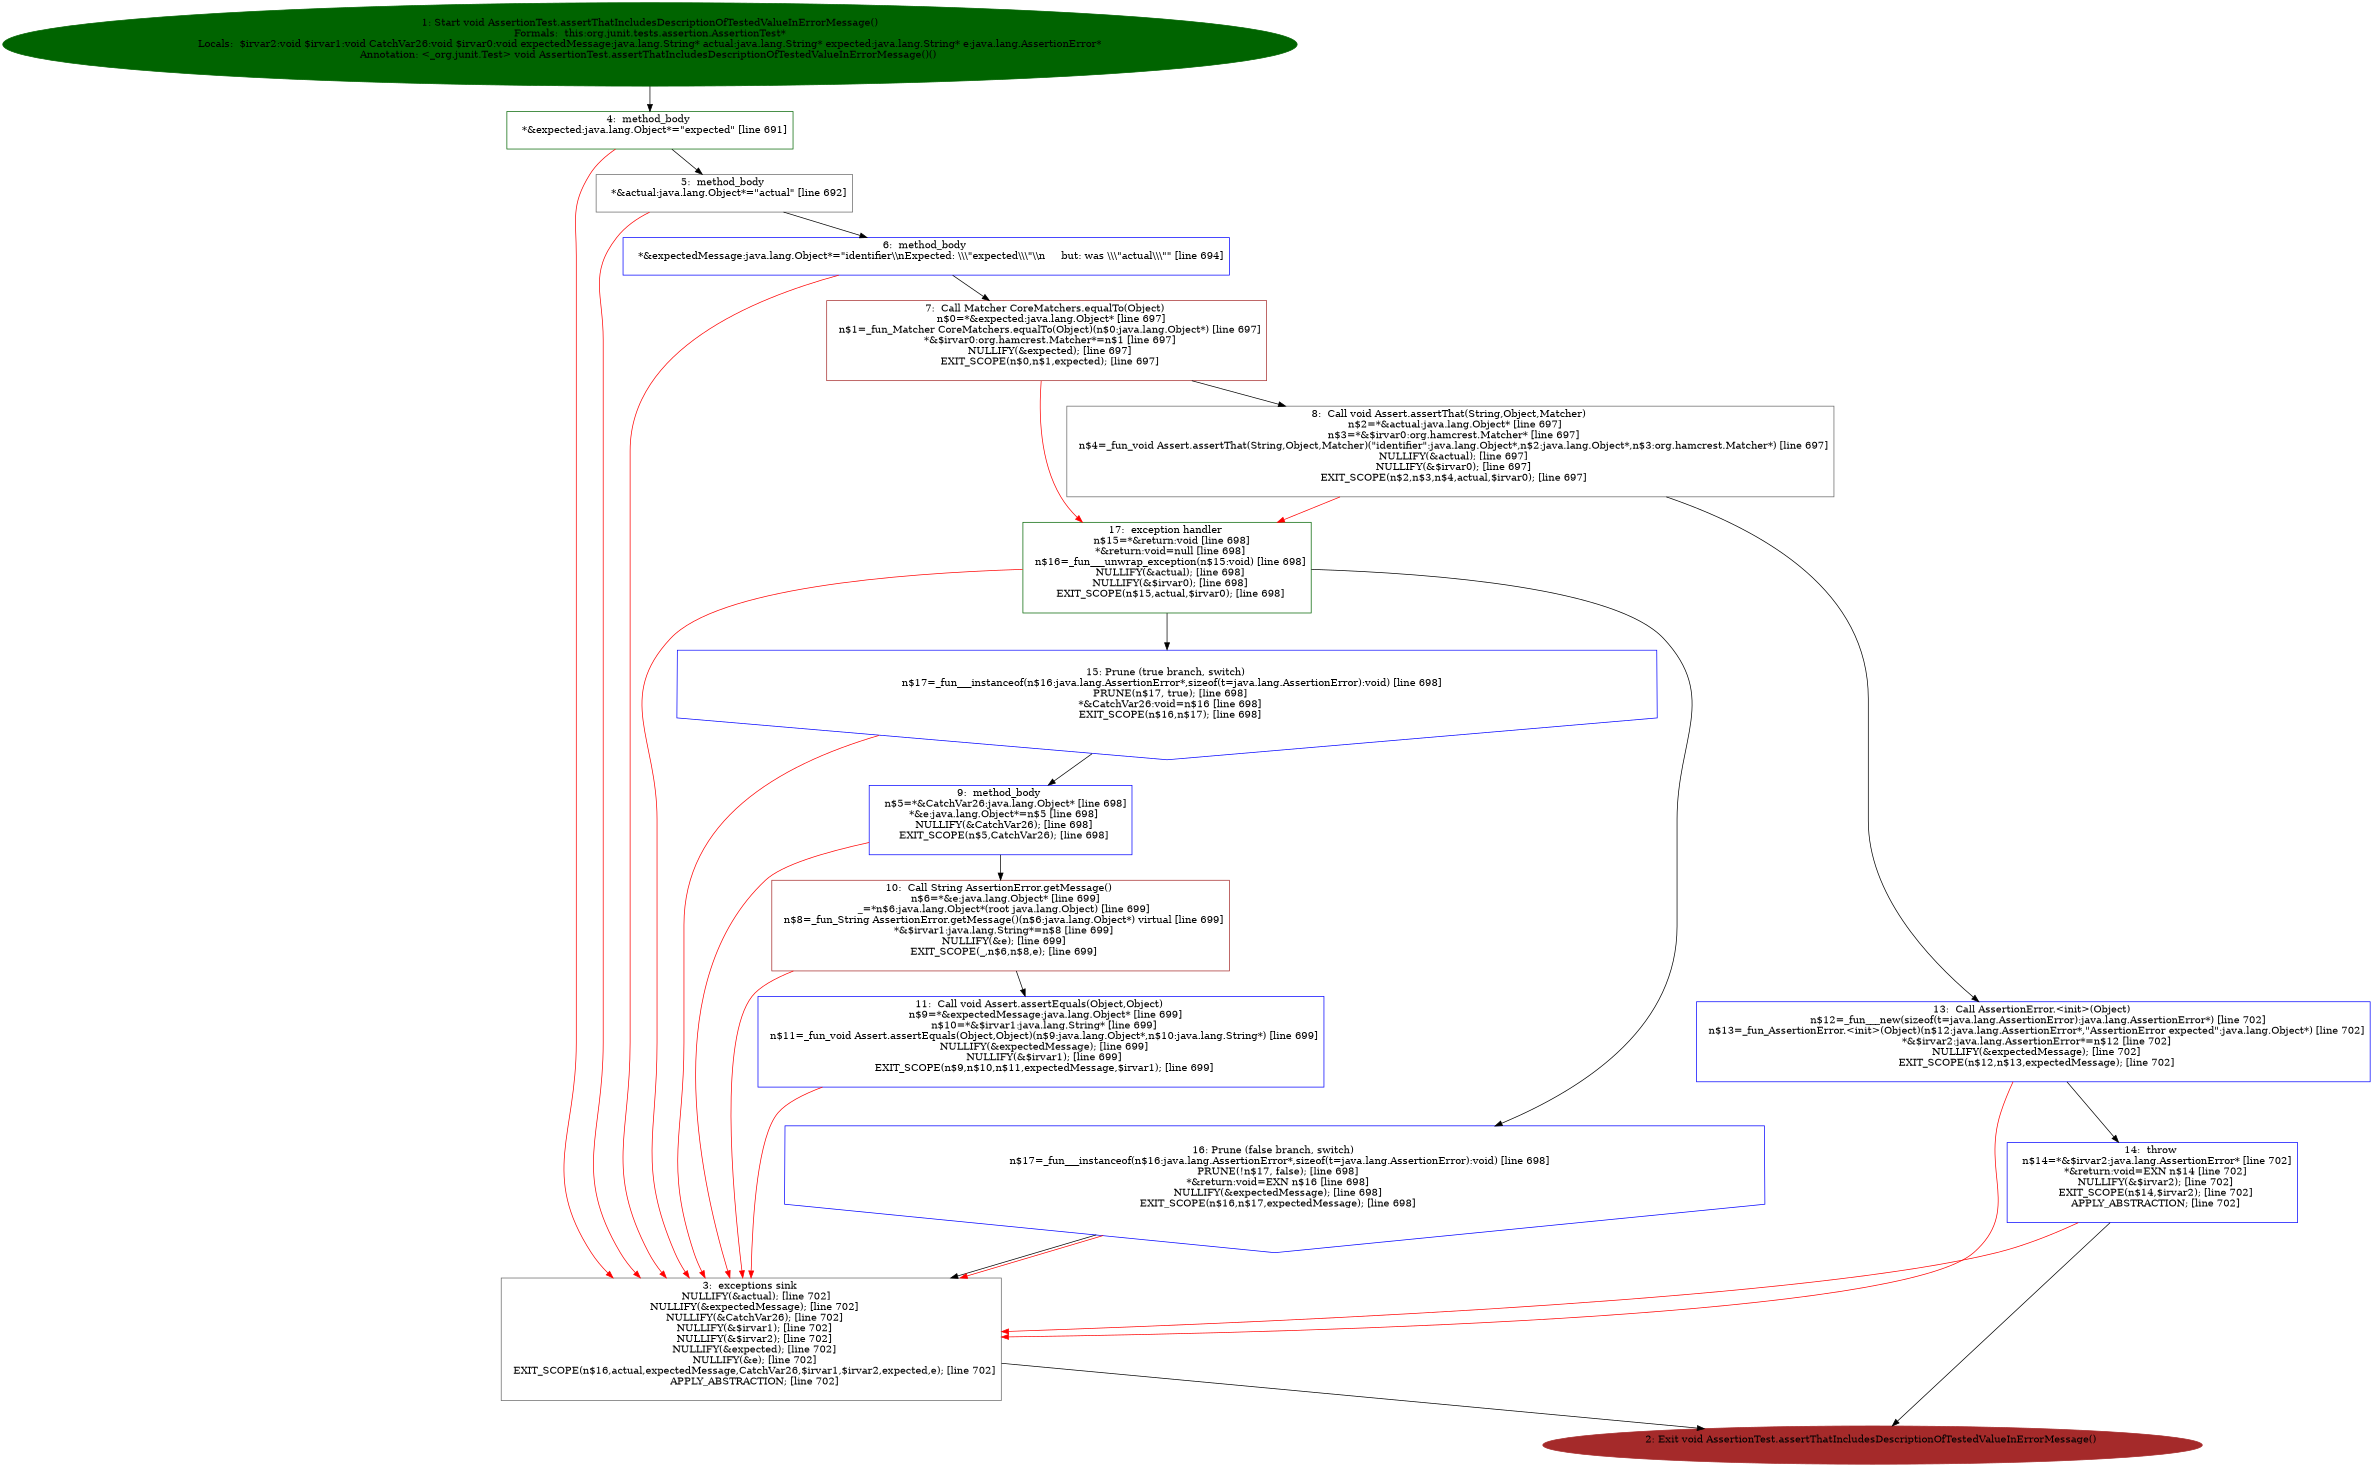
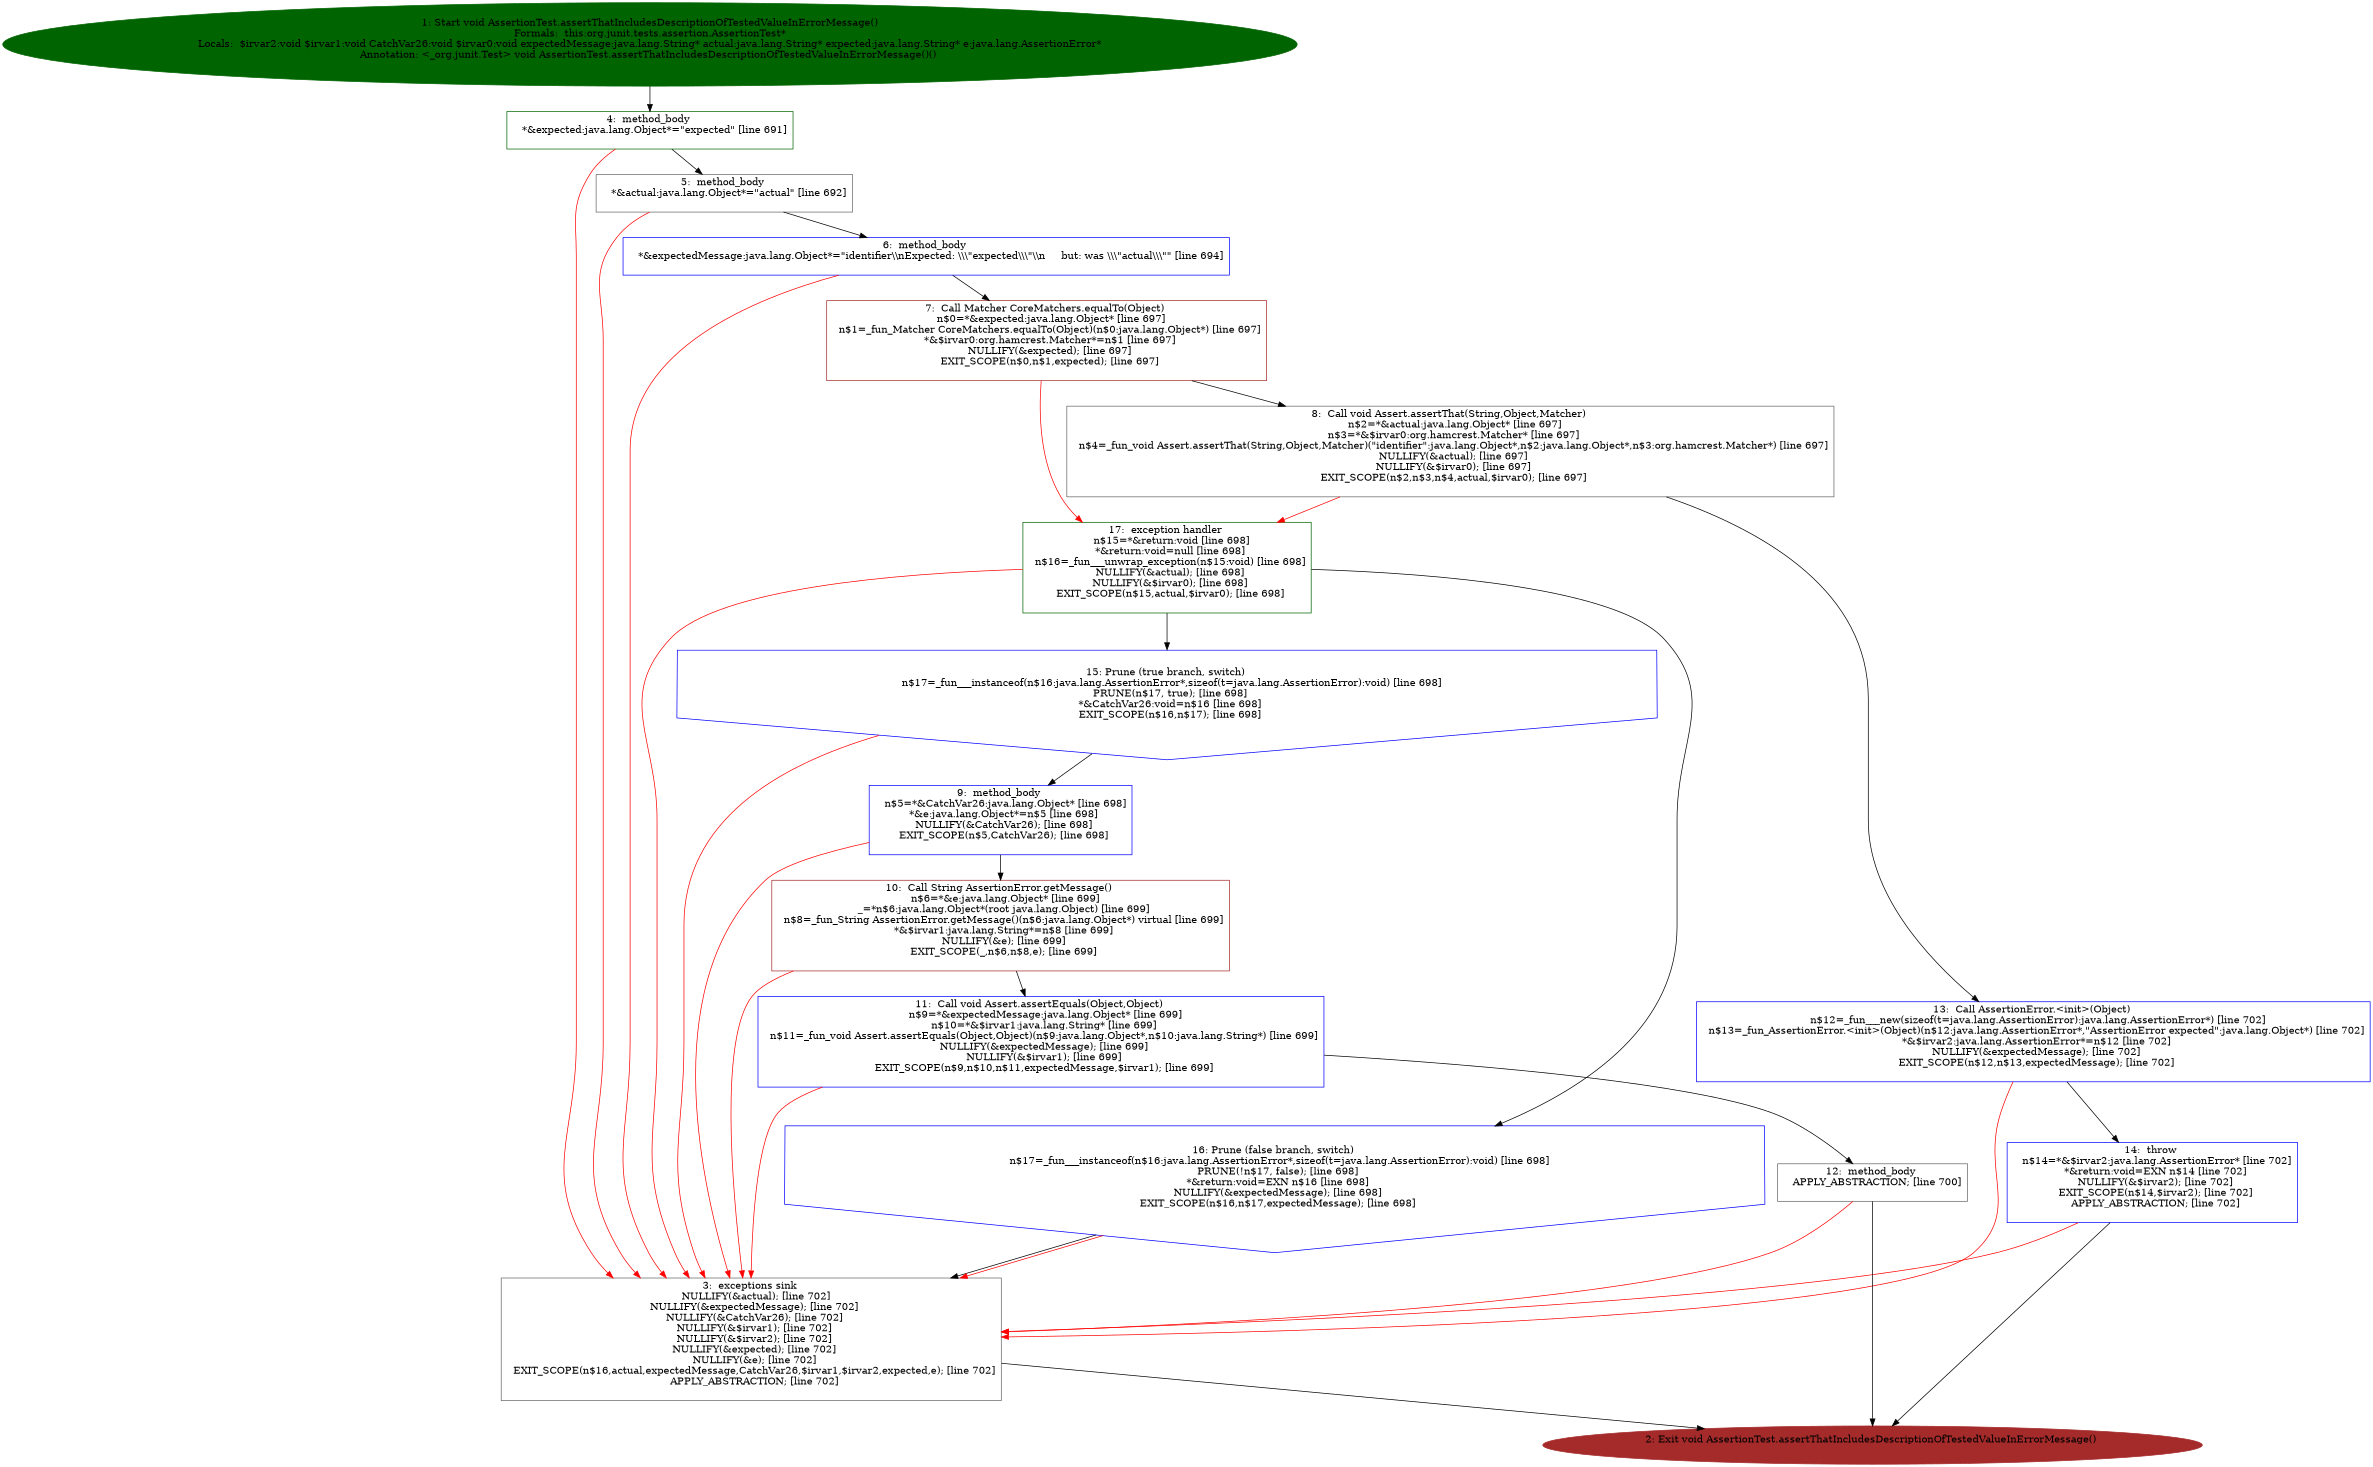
none -> (1873, 1183)
